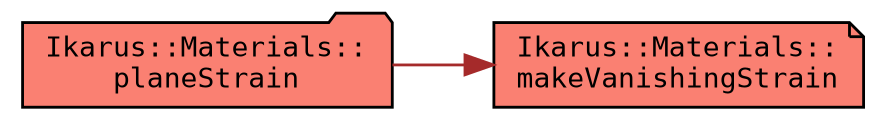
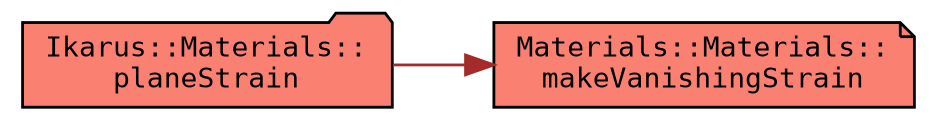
(679, 65) -> (704, 65)
